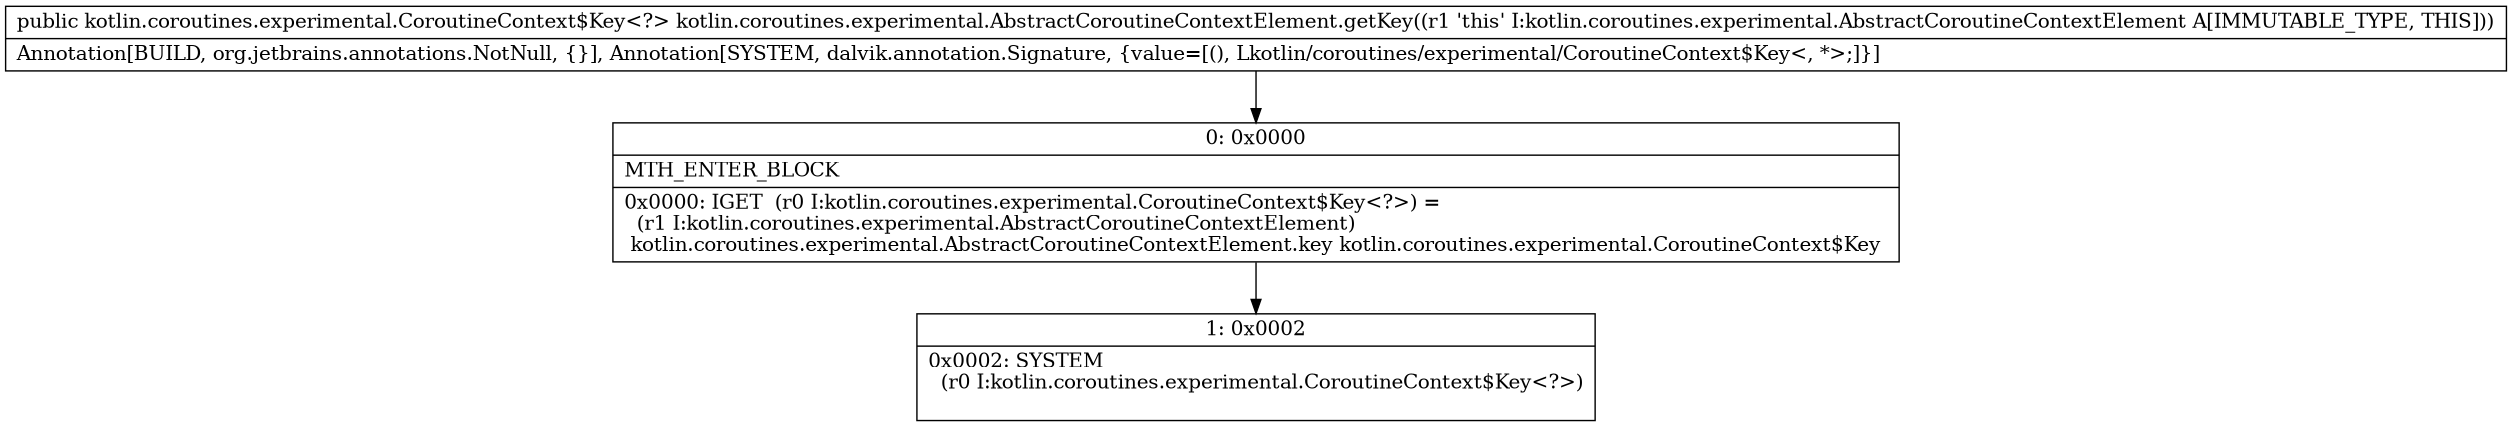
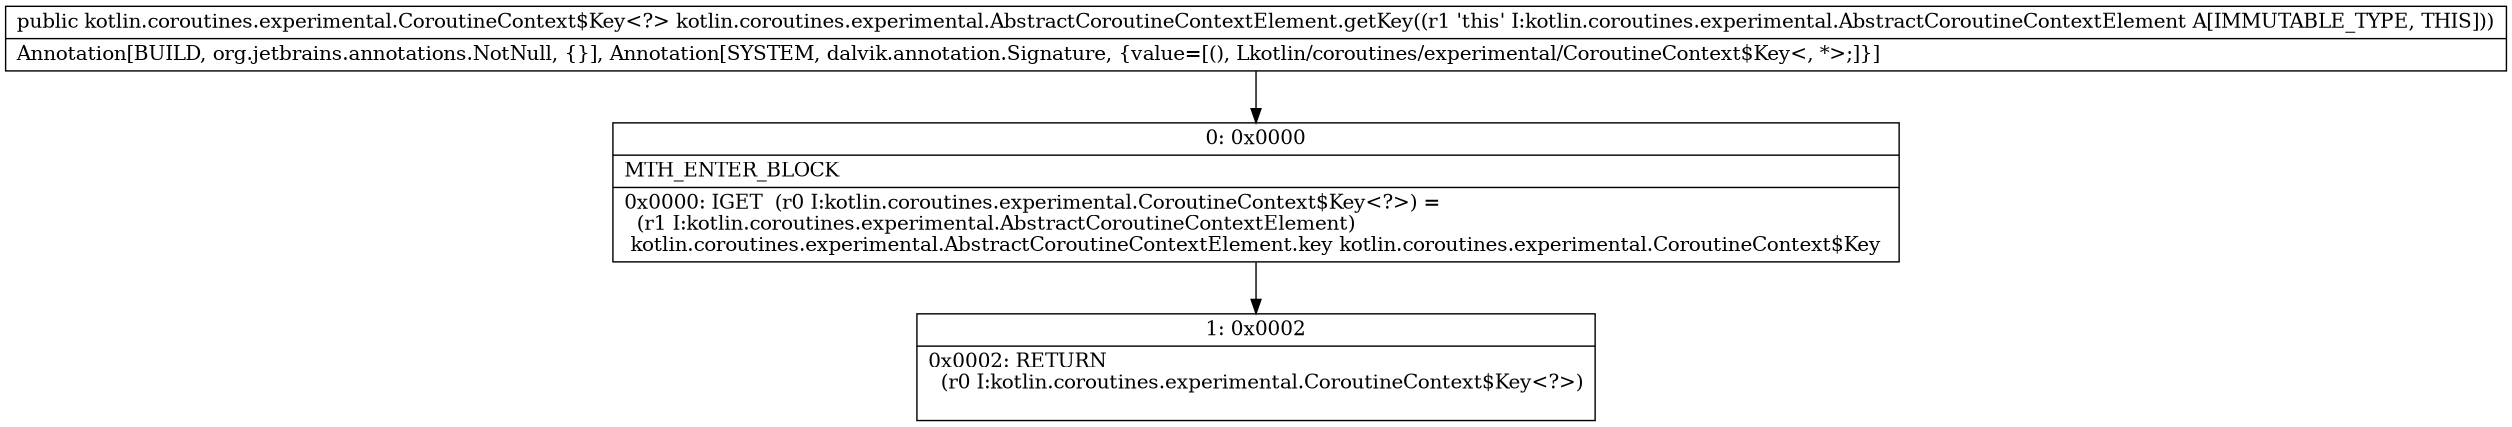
(1022, 362) -> (1024, 362)
